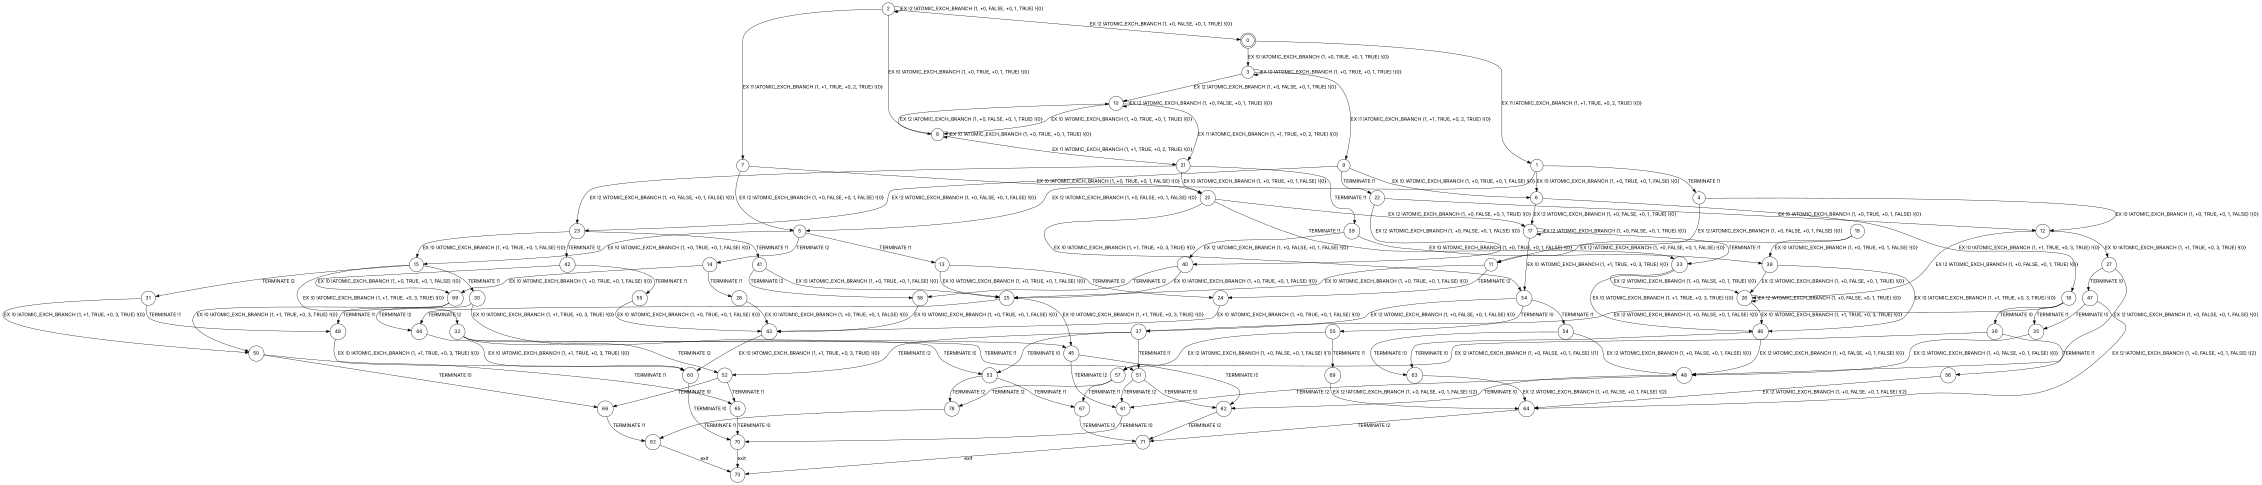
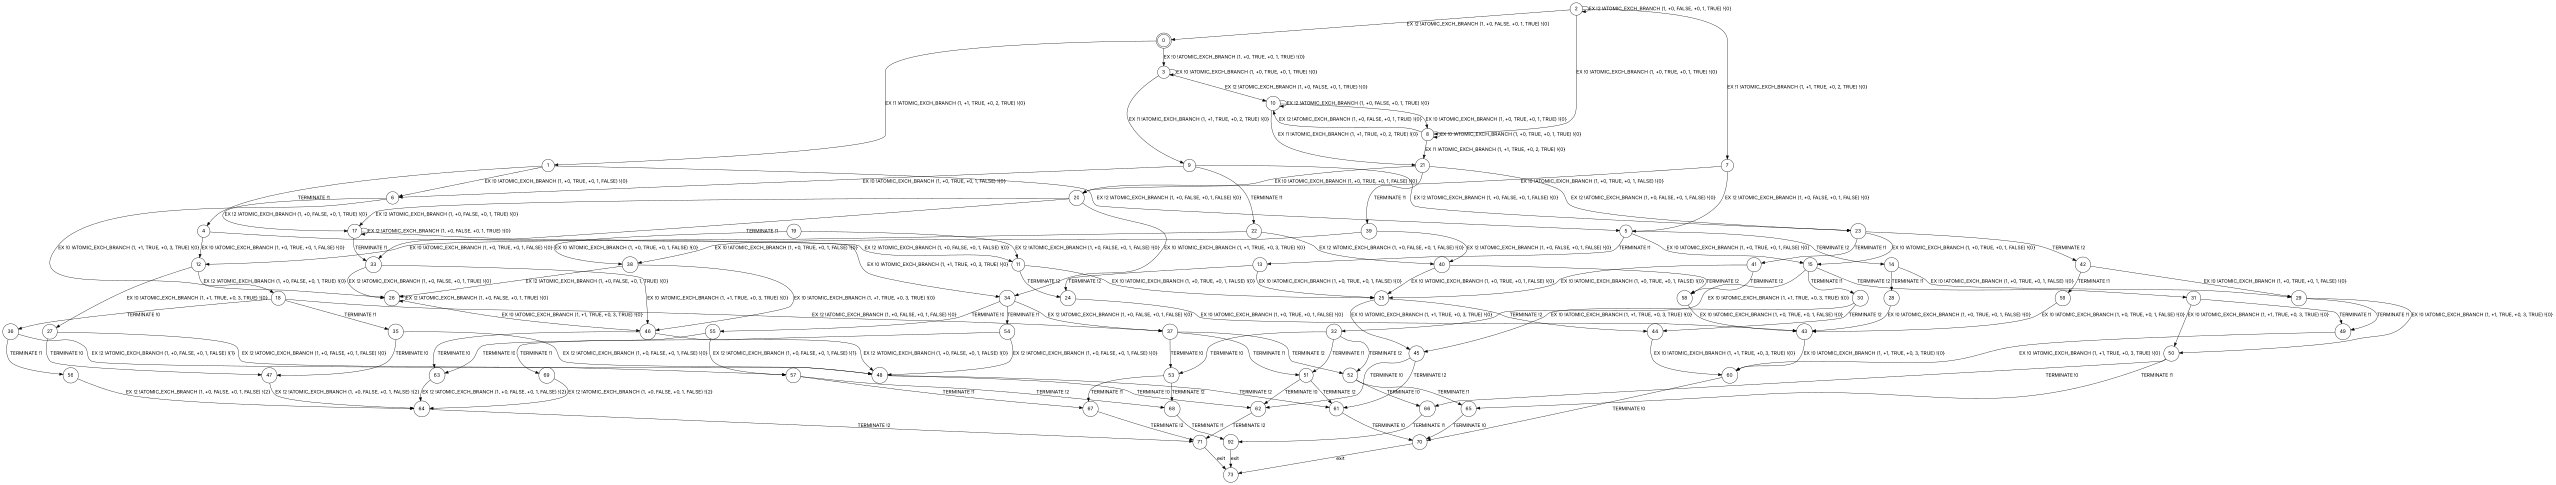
(455, 298) -> (2299, 298)
(2067, 318) -> (347, 373)
(952, 409) -> (1172, 409)
